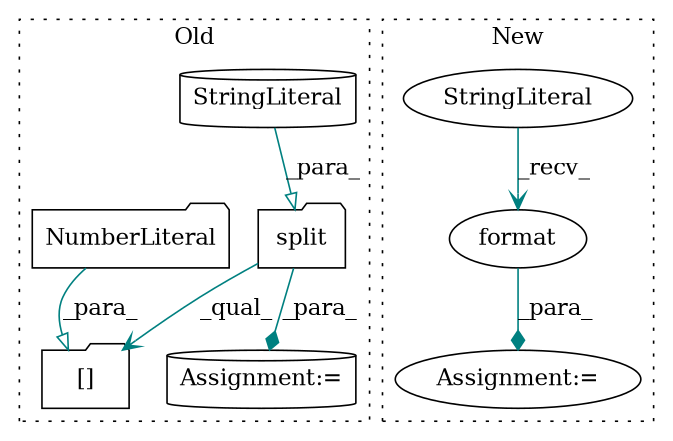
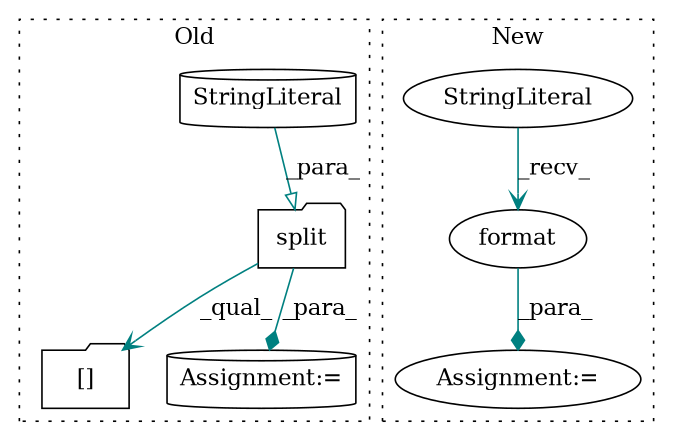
(131, 239) -> none
